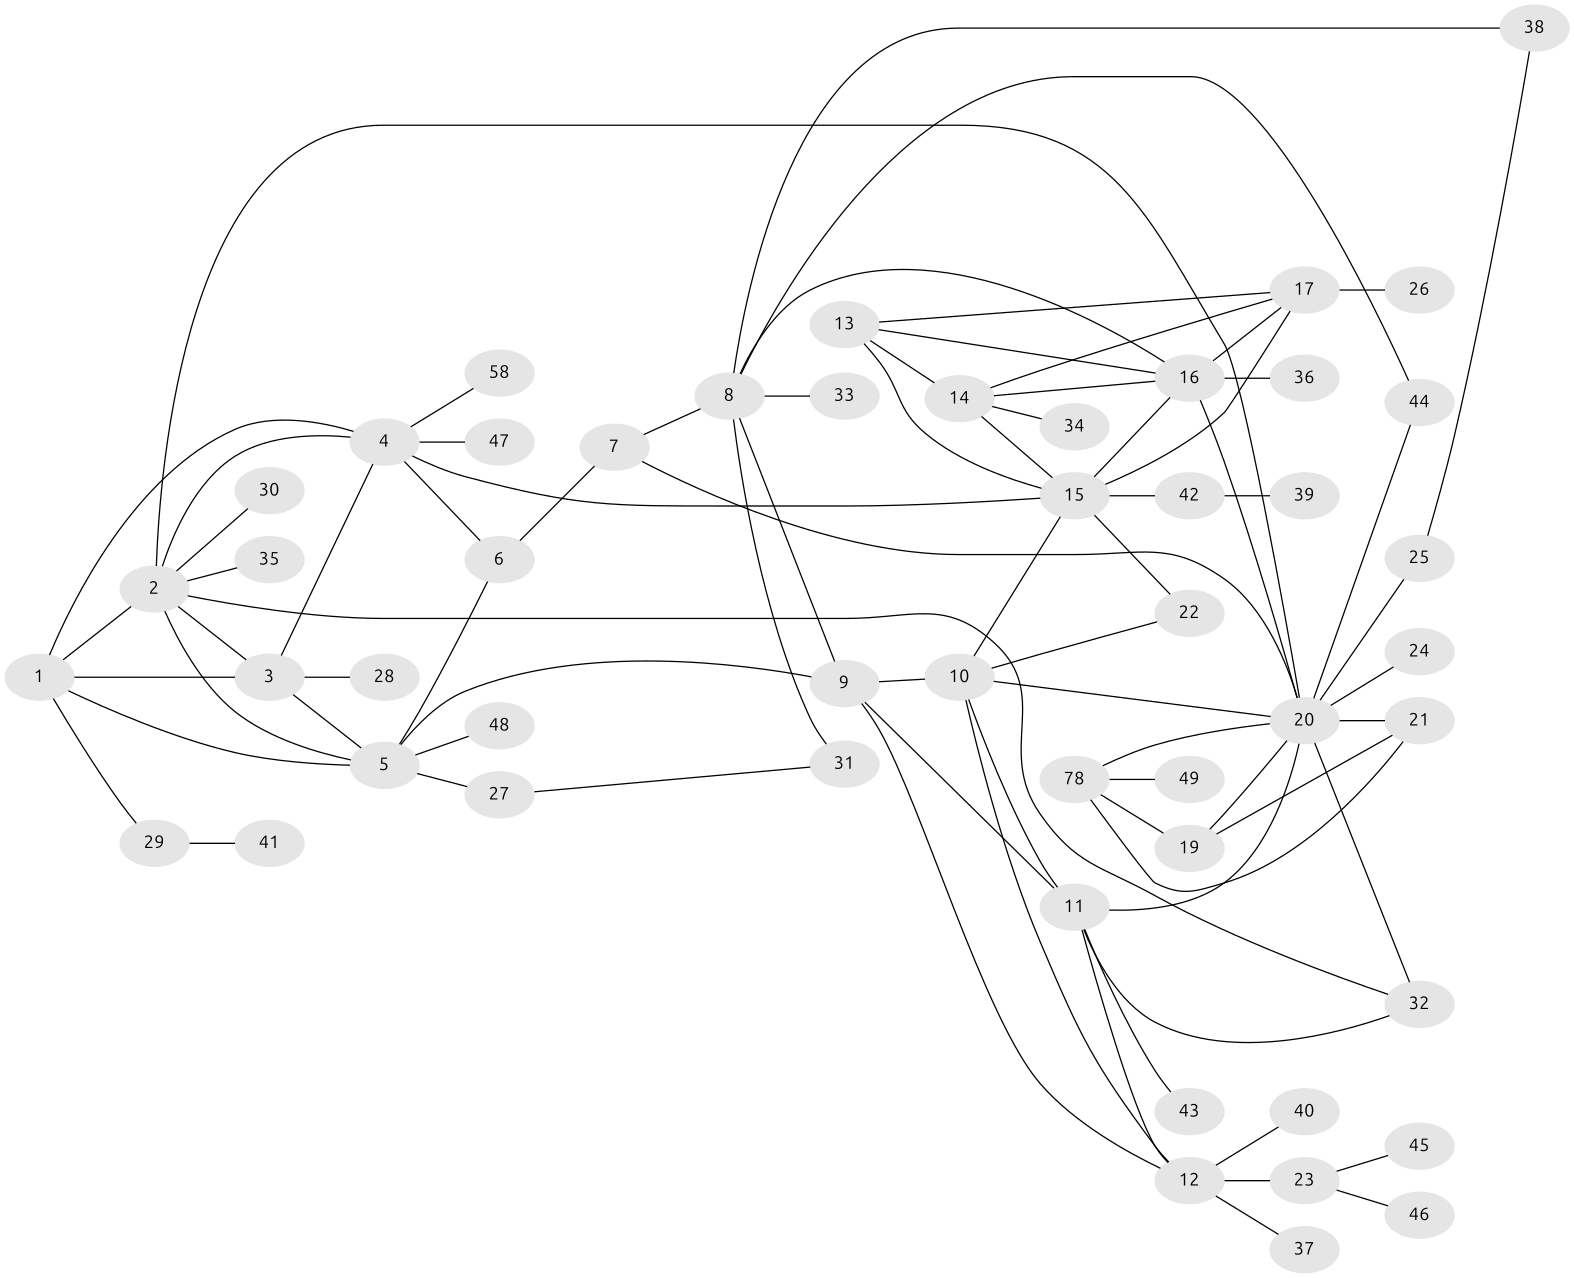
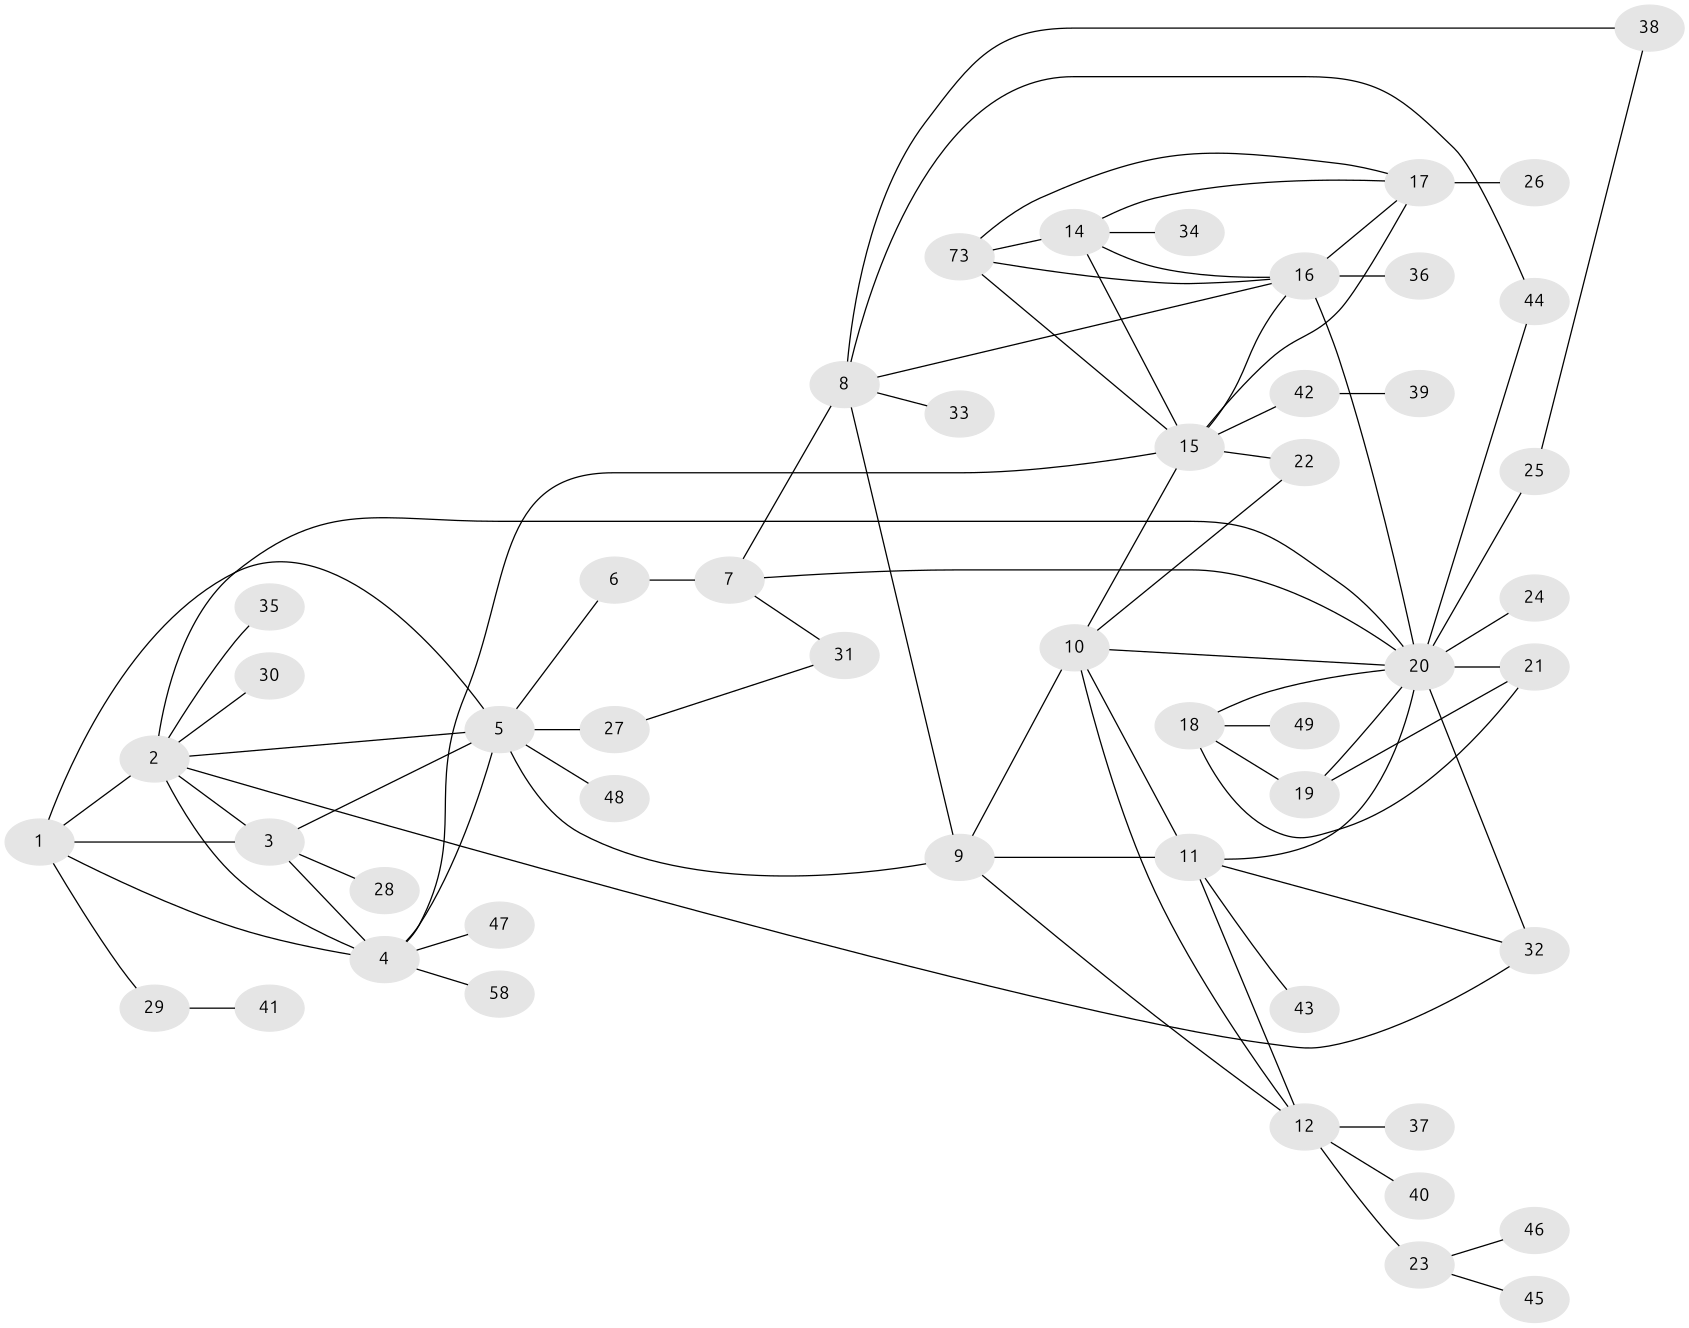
(845, 325) -> (960, 257)
(442, 501) -> (455, 856)
(765, 586) -> (787, 618)
(1075, 779) -> (1190, 726)
